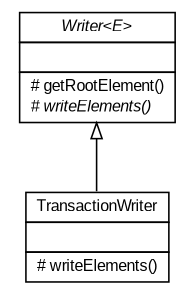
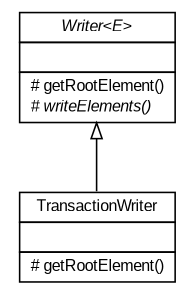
(97, 266) -> (97, 266)
